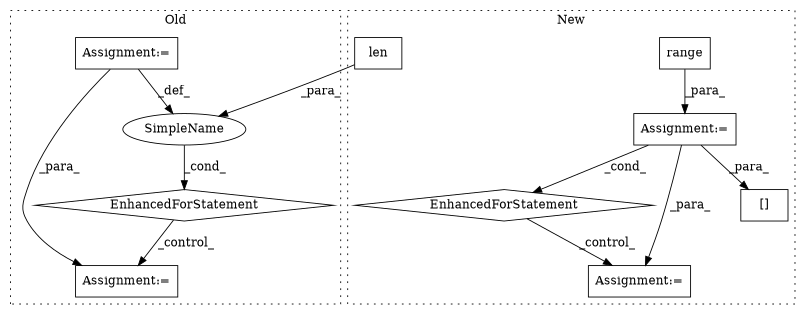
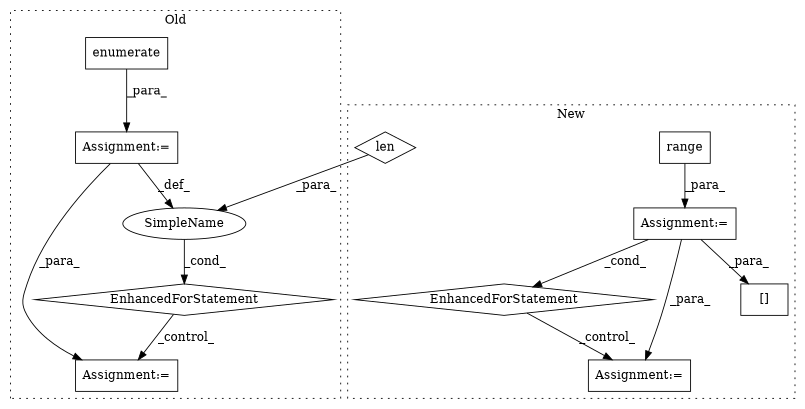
none -> (127, 53)
(378, 53) -> (385, 148)
